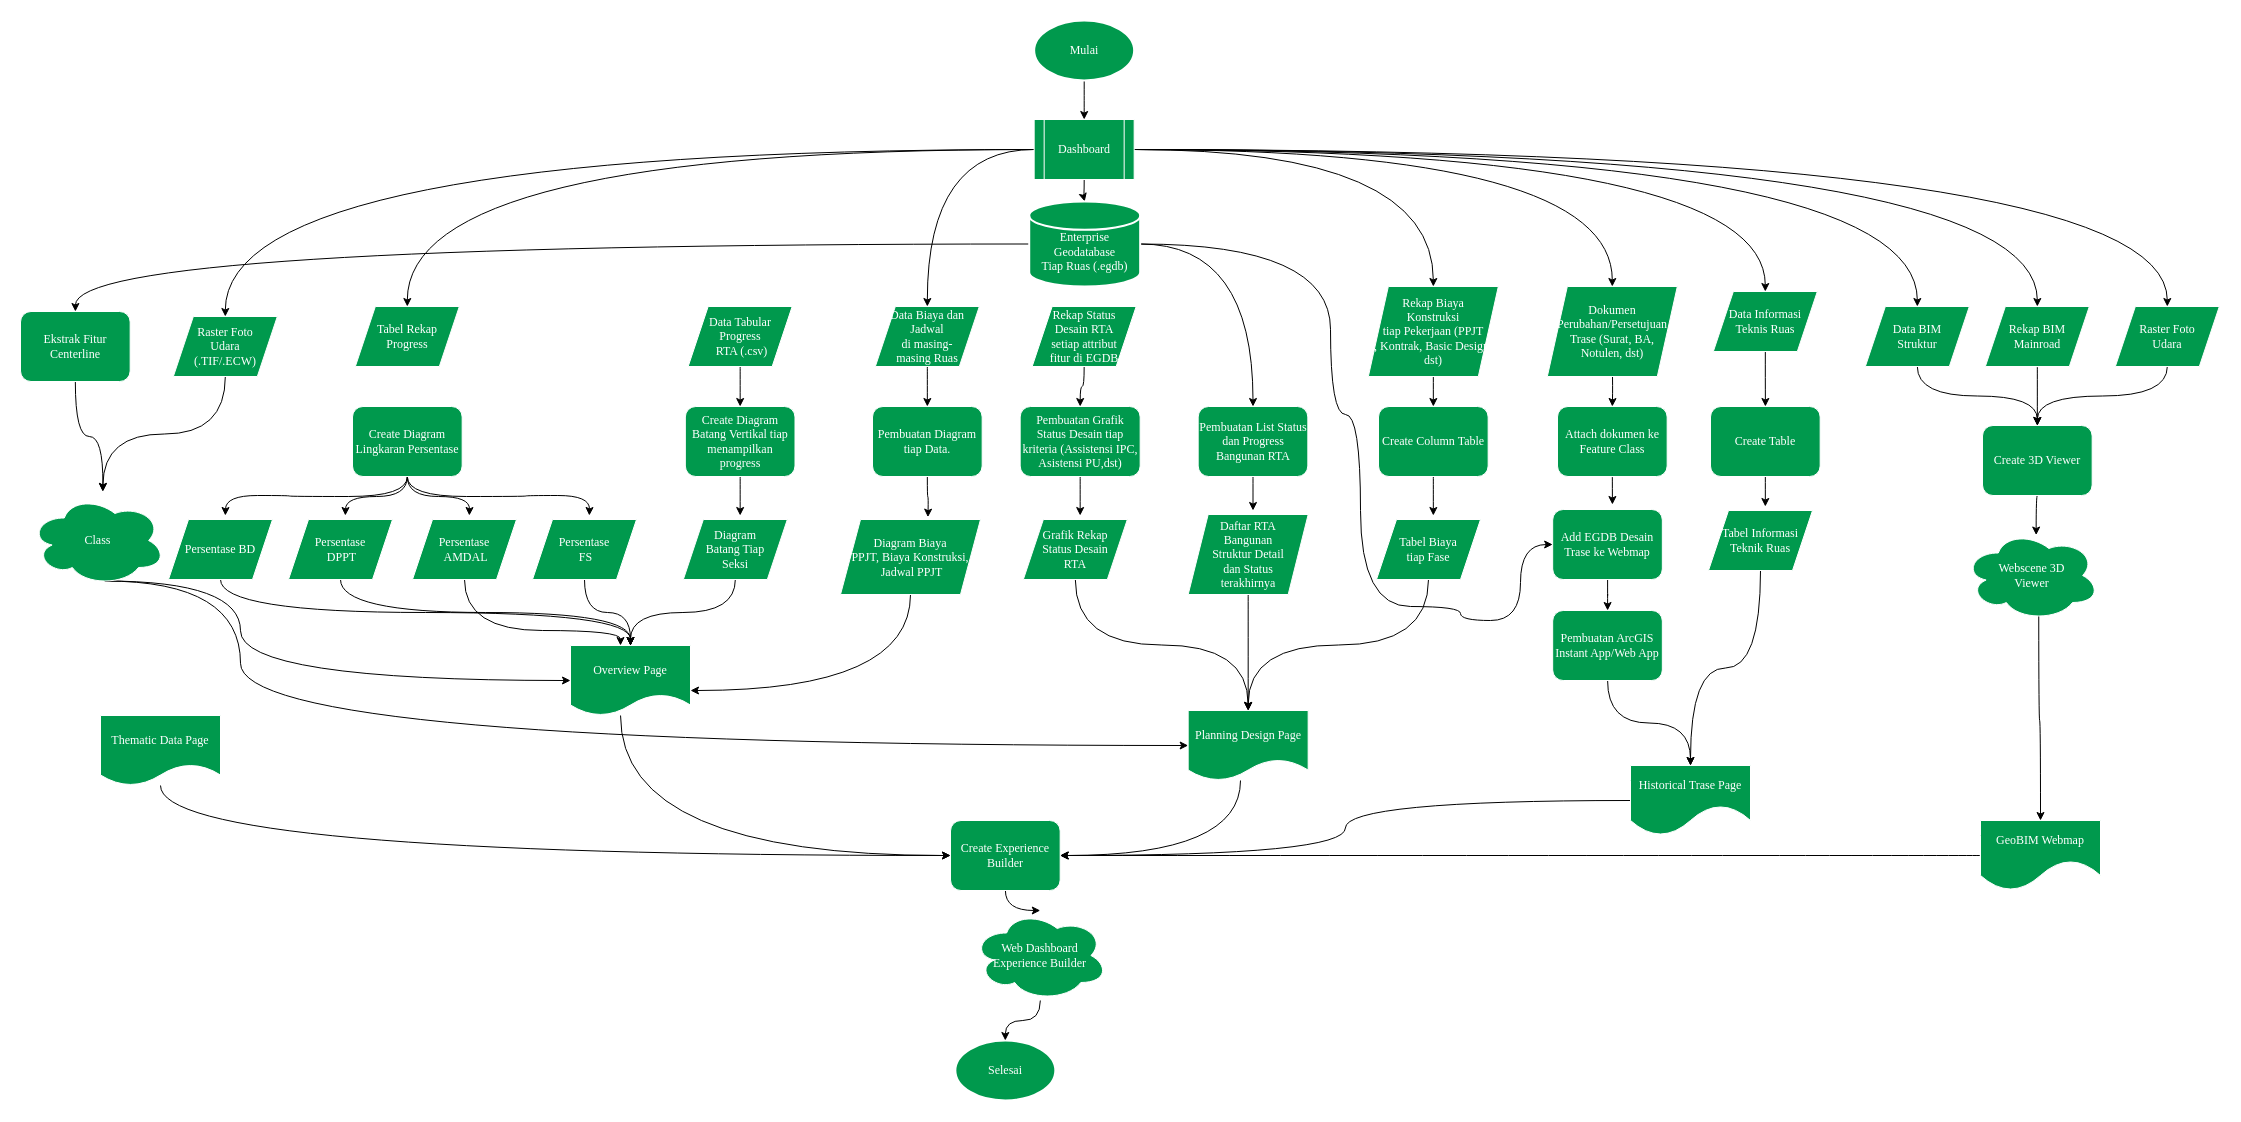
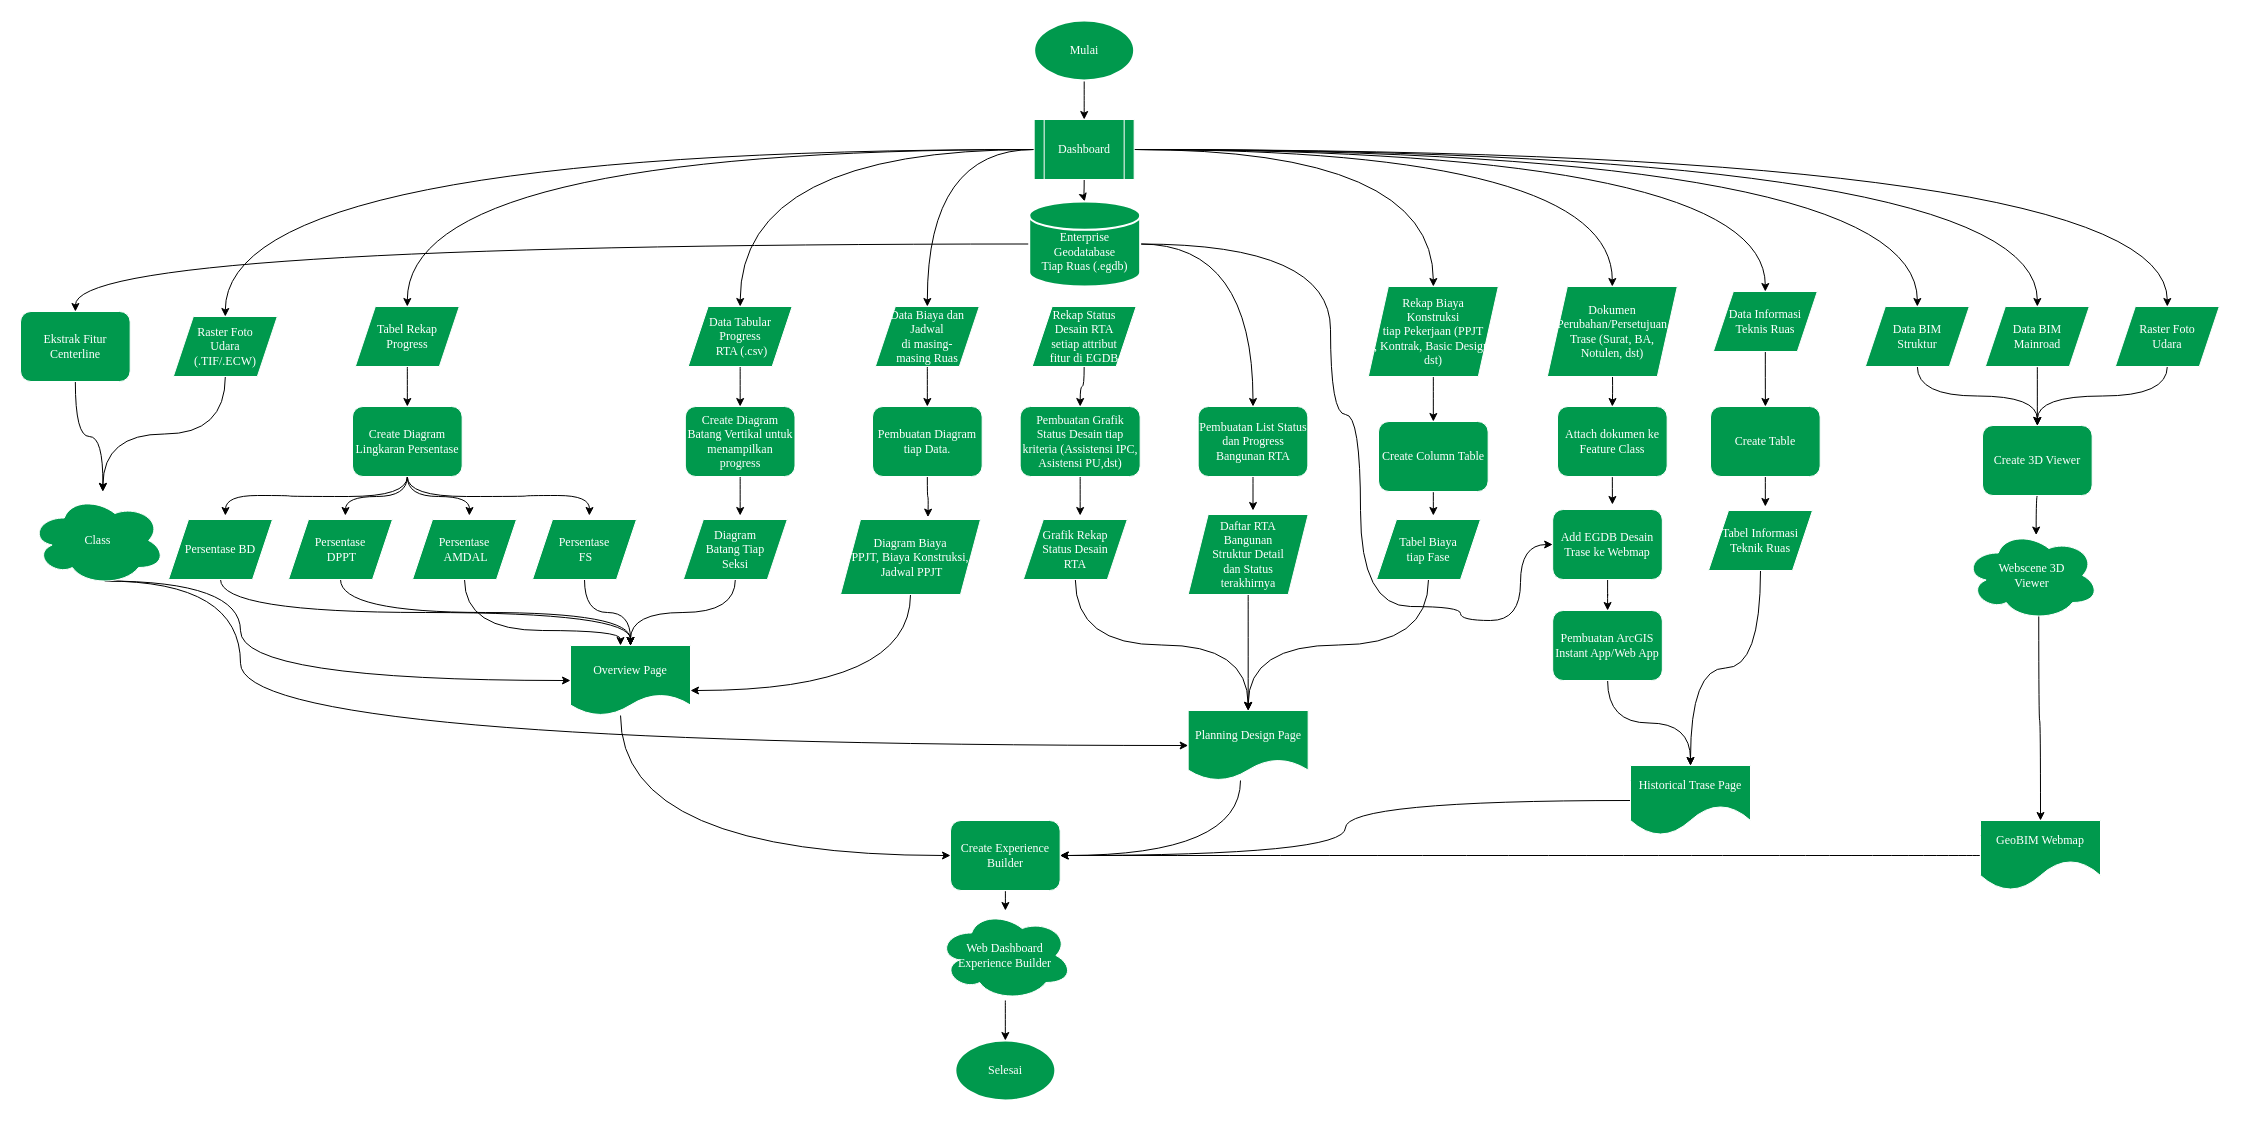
none -> (835, 178)
(2038, 337) -> (2038, 337)
none -> (407, 383)
(741, 442) -> (741, 442)
(1433, 442) -> (1433, 457)
(161, 751) -> none
(515, 848) -> none
(1040, 956) -> (1005, 956)
